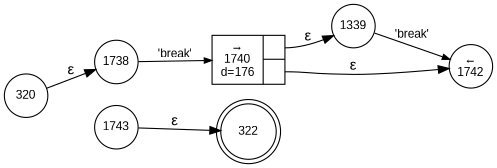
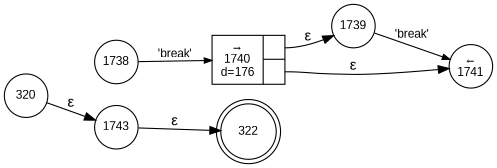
(353, 26) -> (353, 26)
(471, 66) -> (471, 66)
(66, 81) -> (66, 110)
